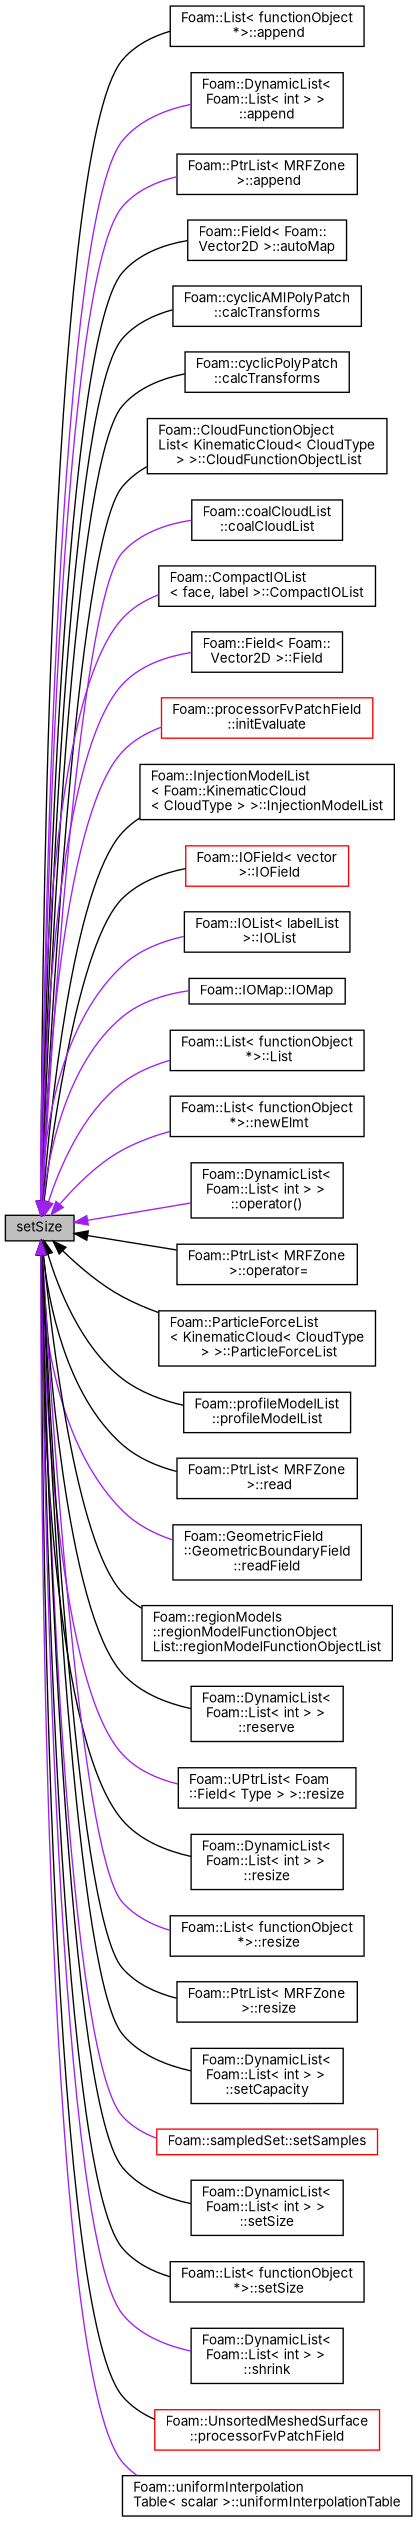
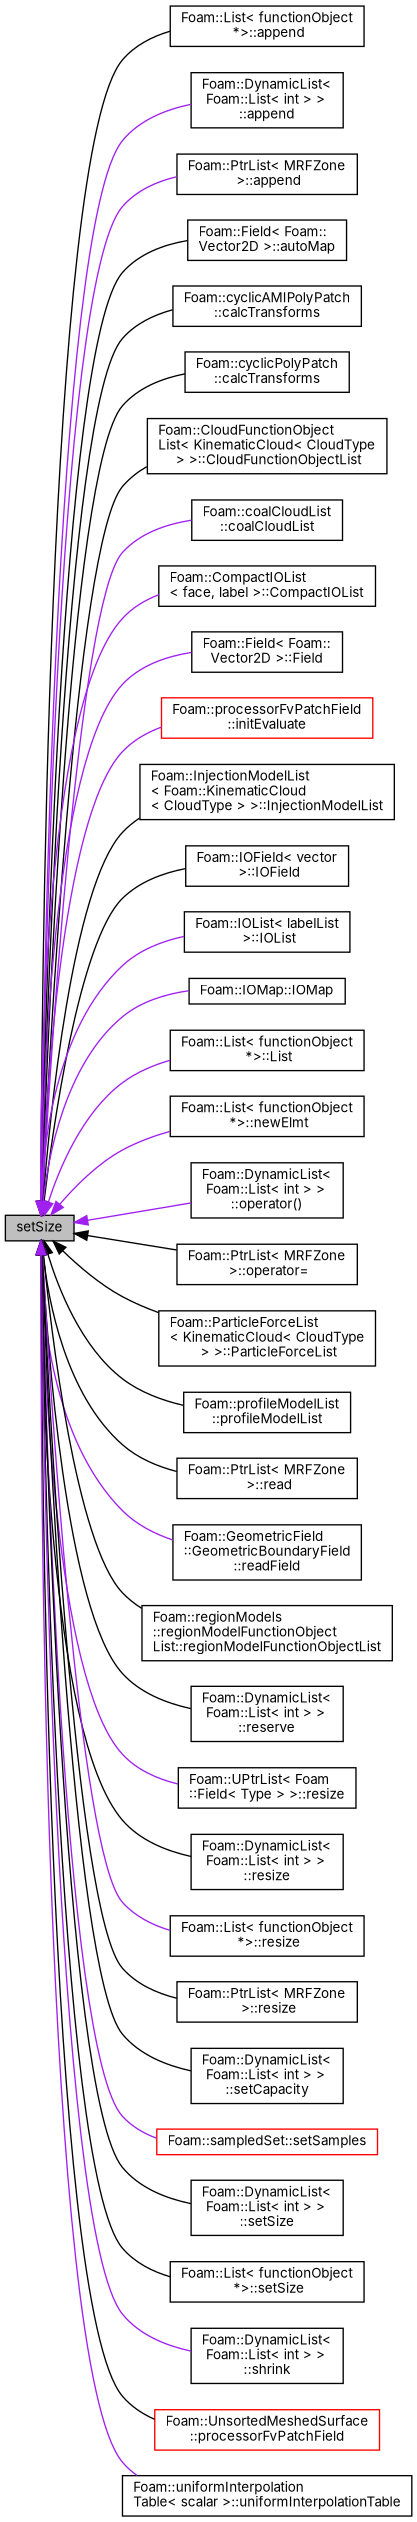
(267, 866) -> (267, 866)
